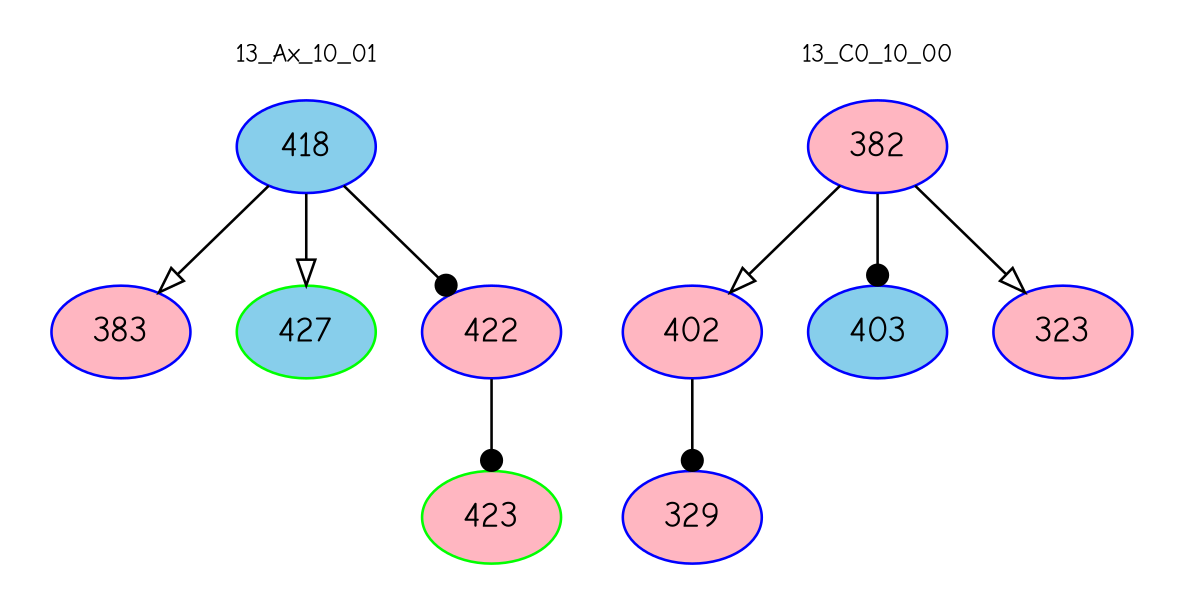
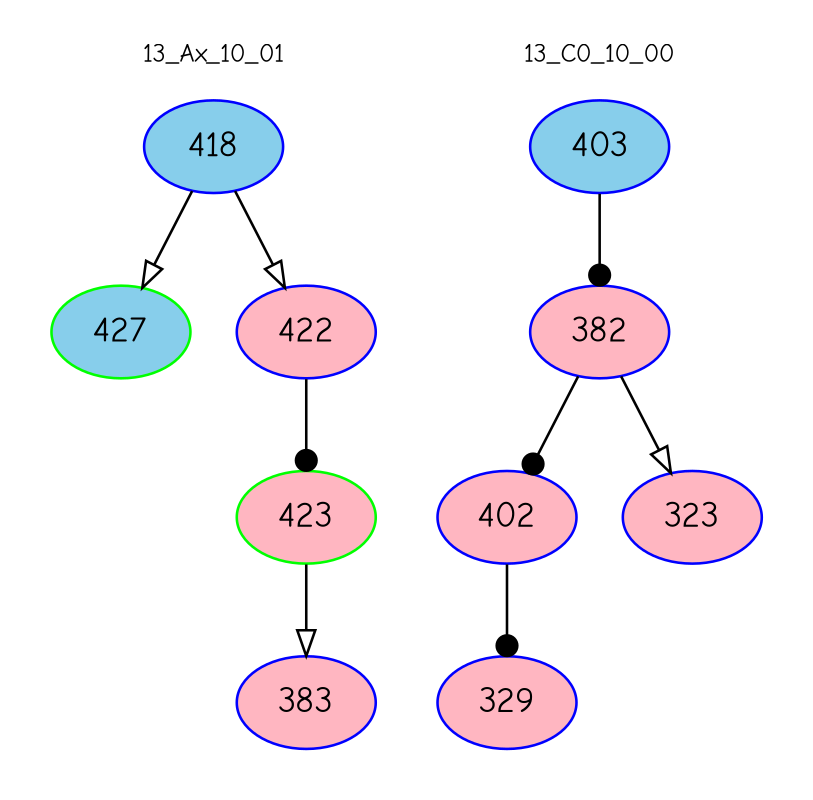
(878, 229) -> (600, 229)
(223, 230) -> (306, 597)
(794, 230) -> (558, 415)
(391, 232) -> (254, 228)
